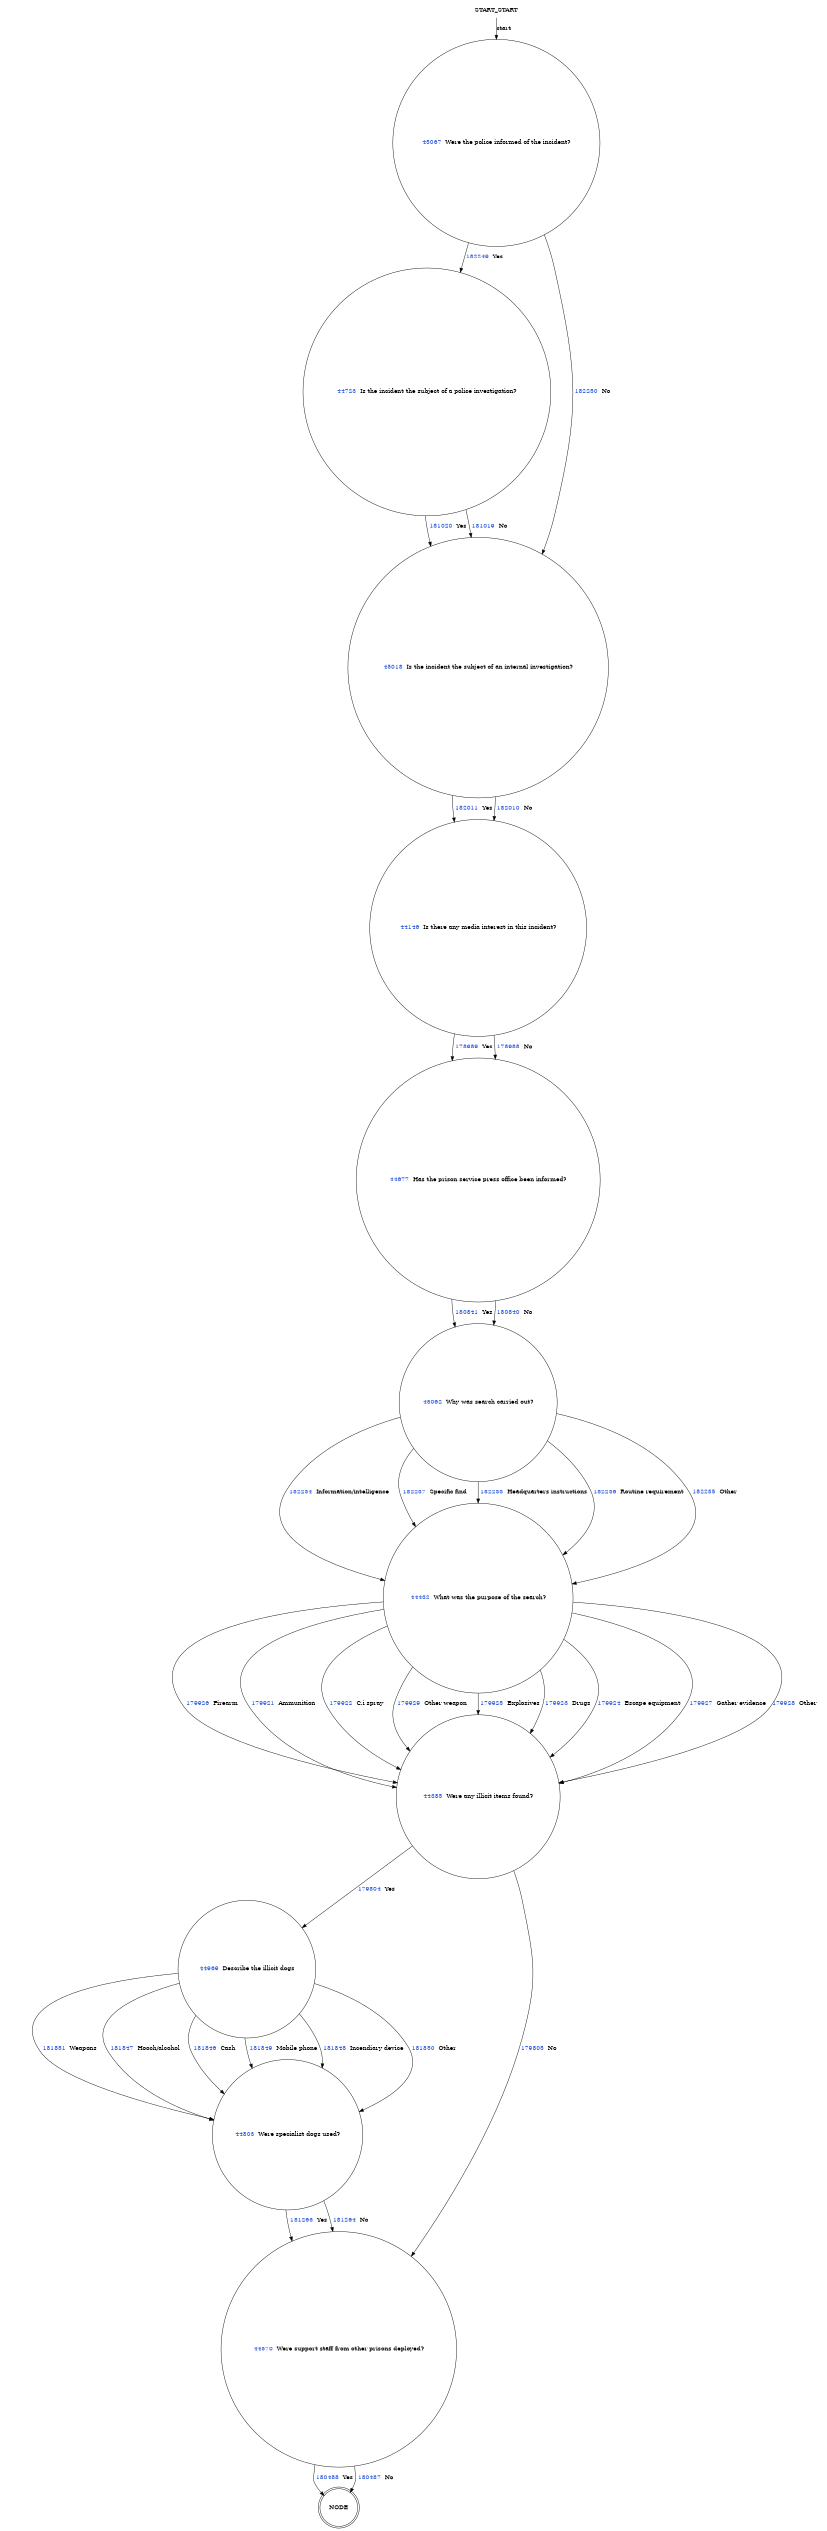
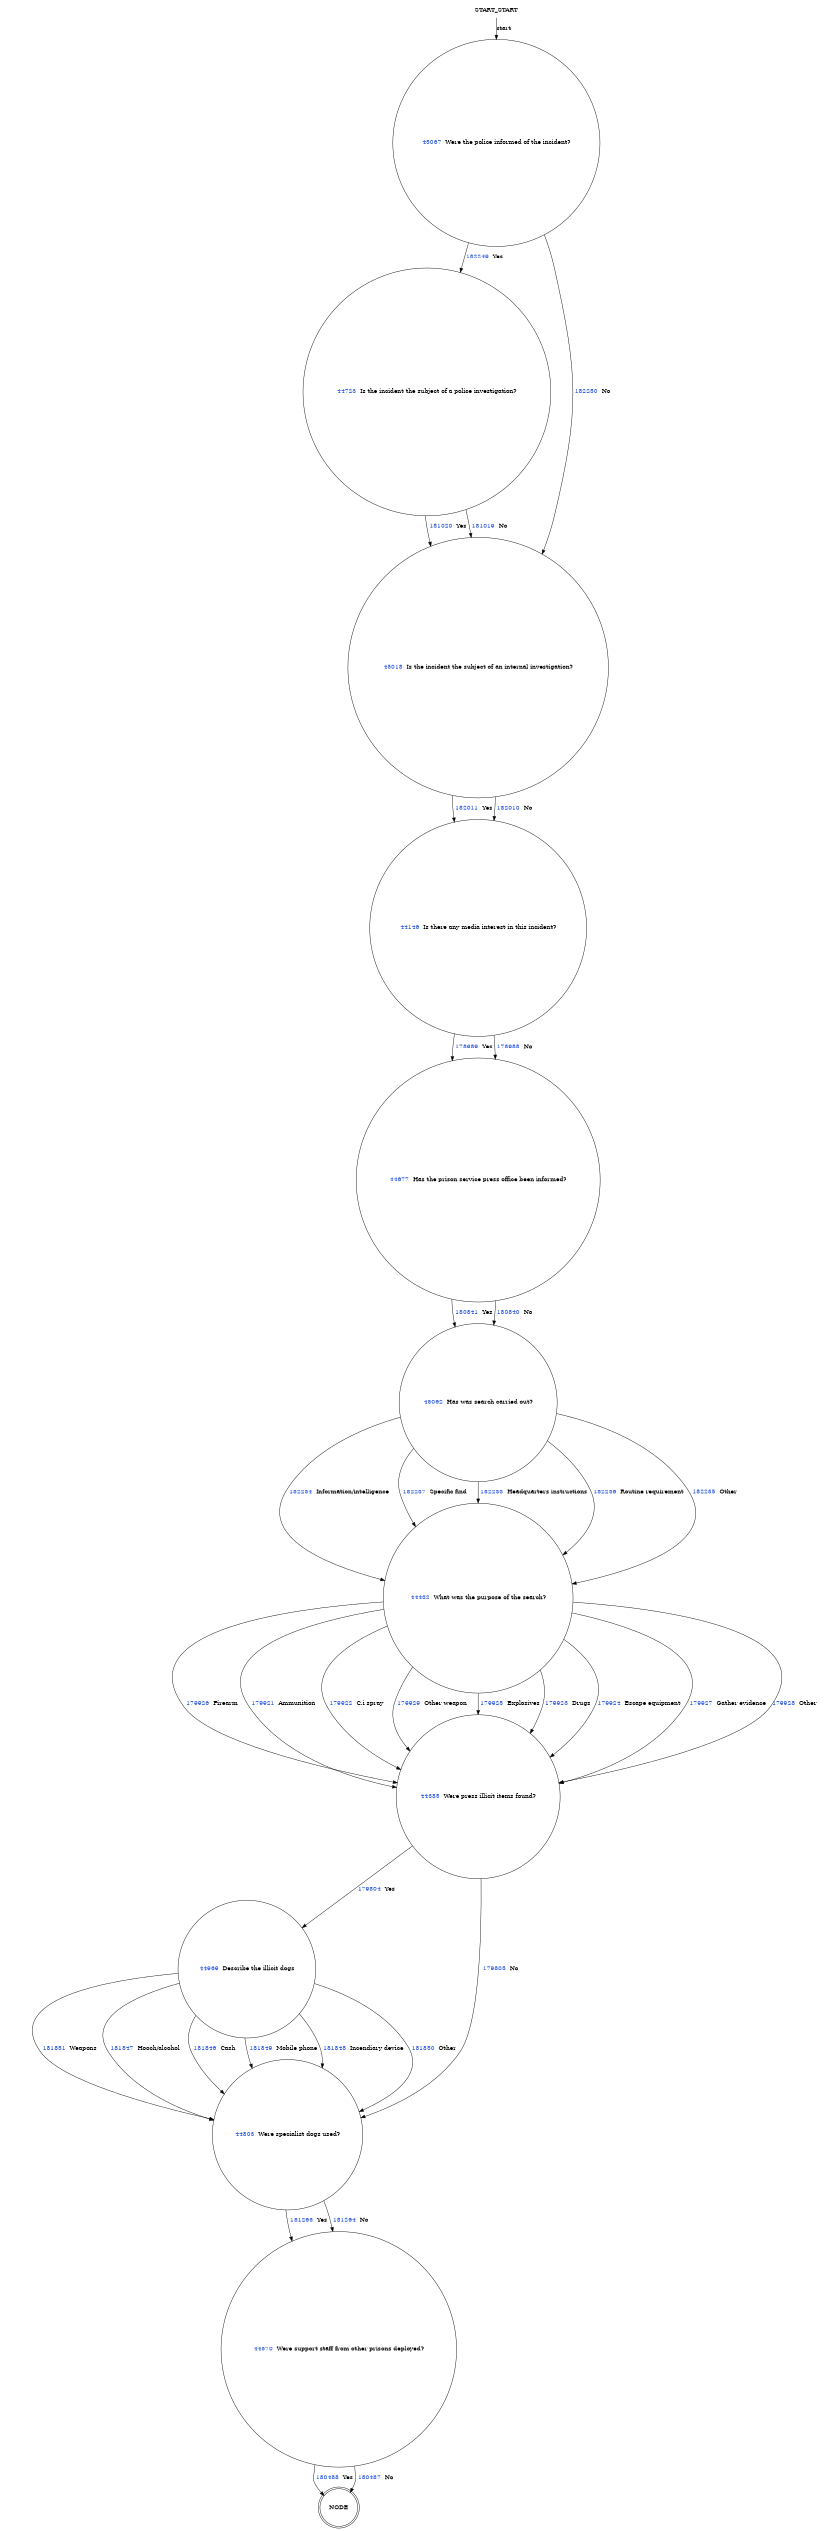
(490, 1402) -> (490, 1402)
(490, 1796) -> (490, 1796)
(511, 2072) -> (471, 2024)
